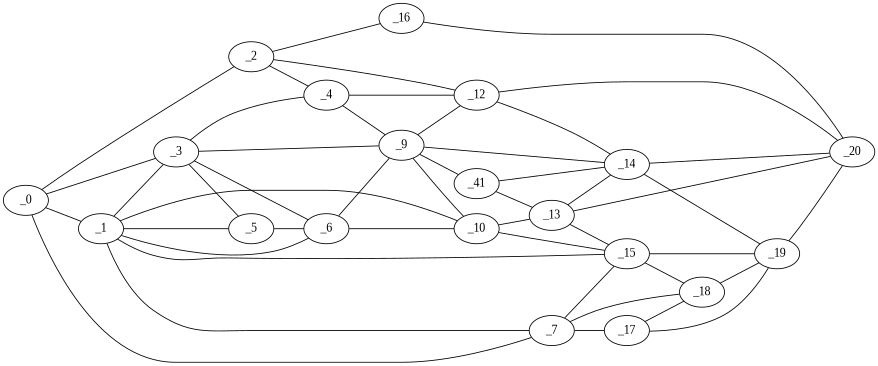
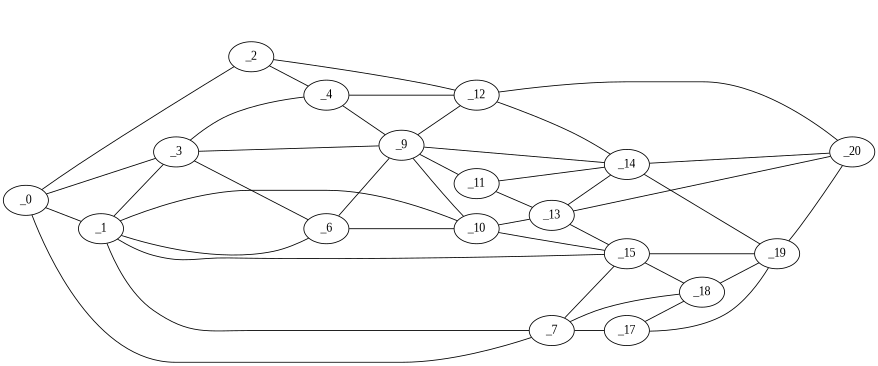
(402, 18) -> none
(477, 184) -> (477, 184)
(251, 229) -> none
